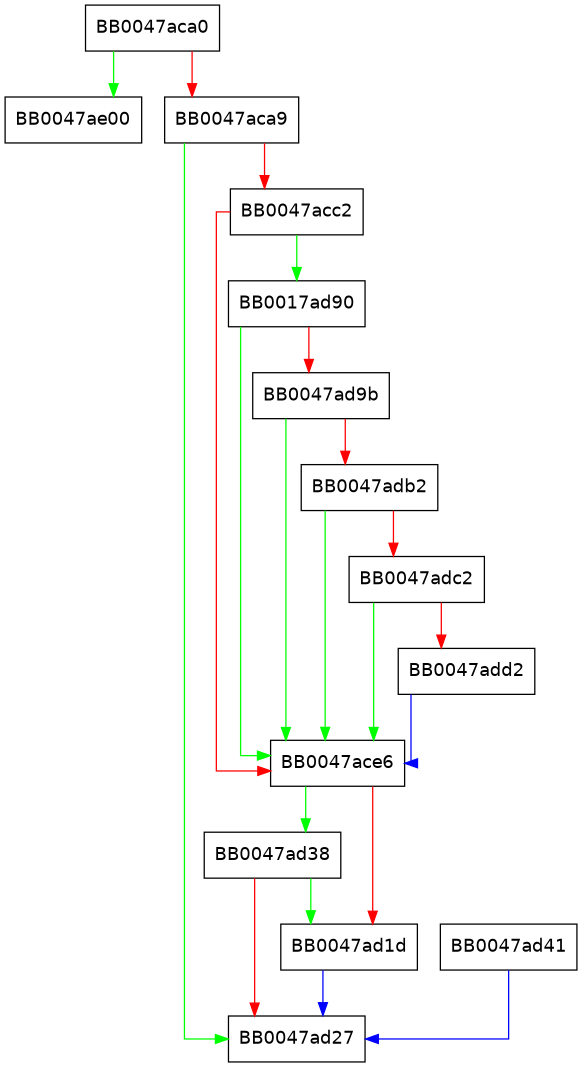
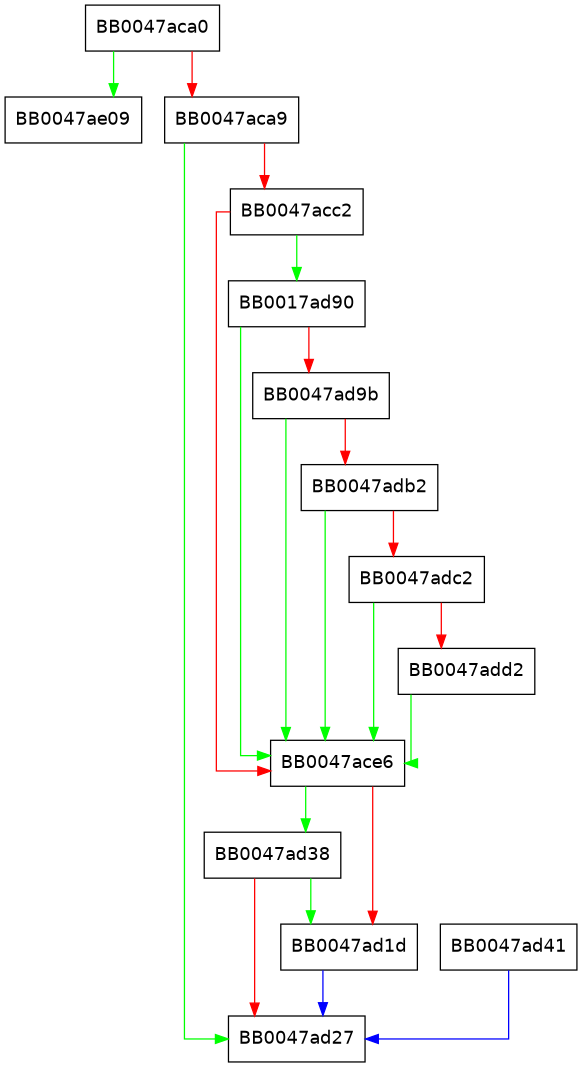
(73, 120) -> (73, 120)
(411, 729) -> (411, 729)
